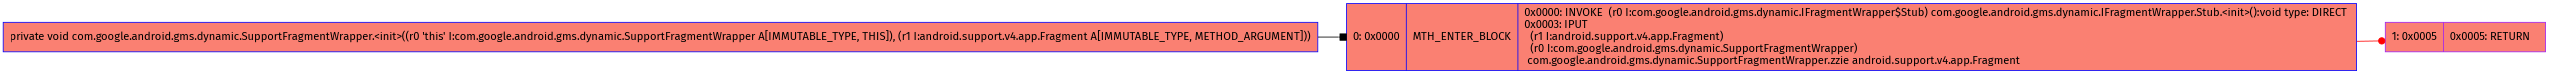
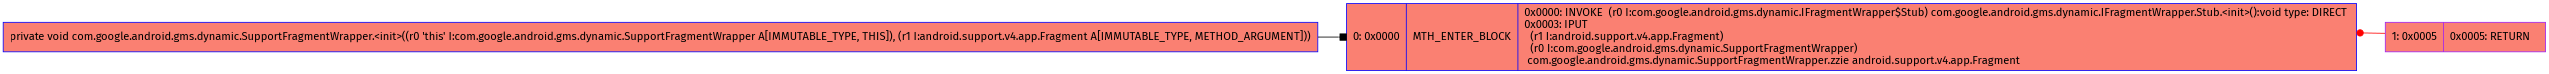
(2368, 41) -> (2374, 33)
